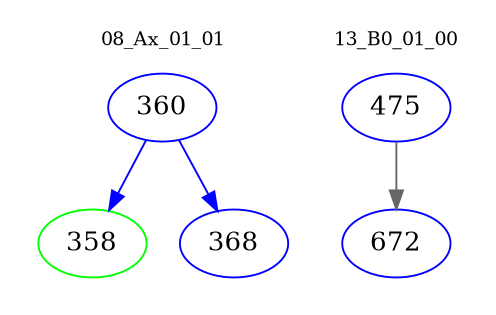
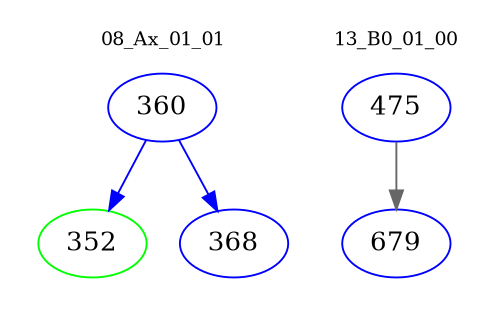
(92, 243) -> (92, 243)
(396, 243) -> (396, 243)
